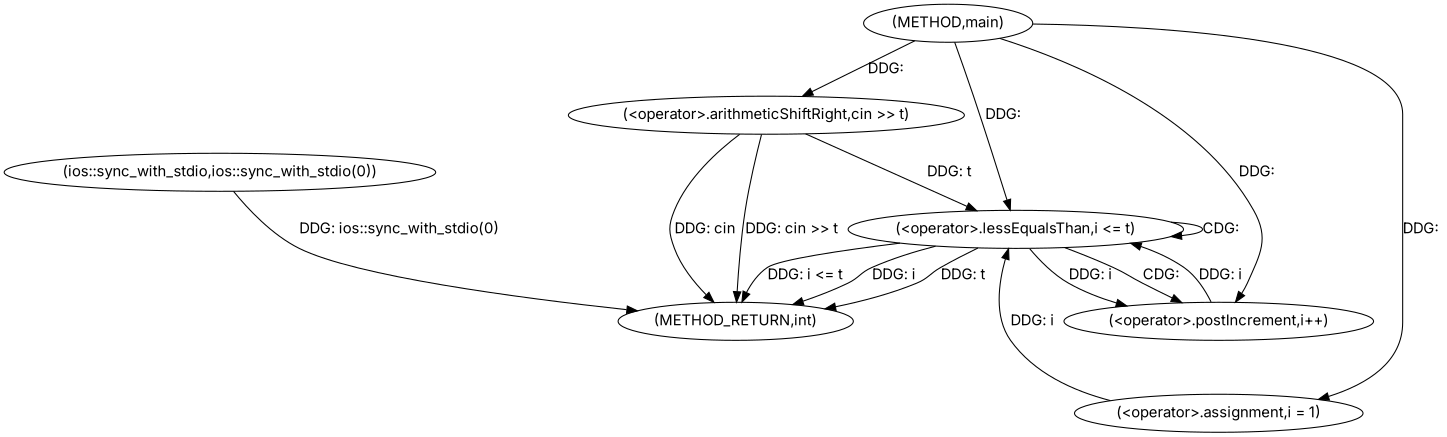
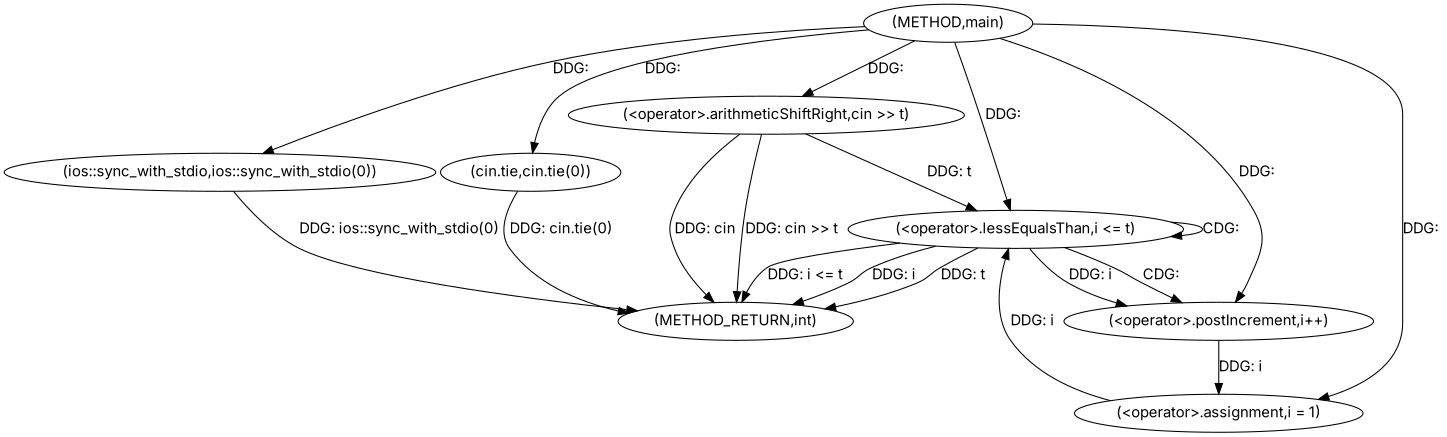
none -> (563, 59)
none -> (531, 172)
(1182, 266) -> (1219, 362)
